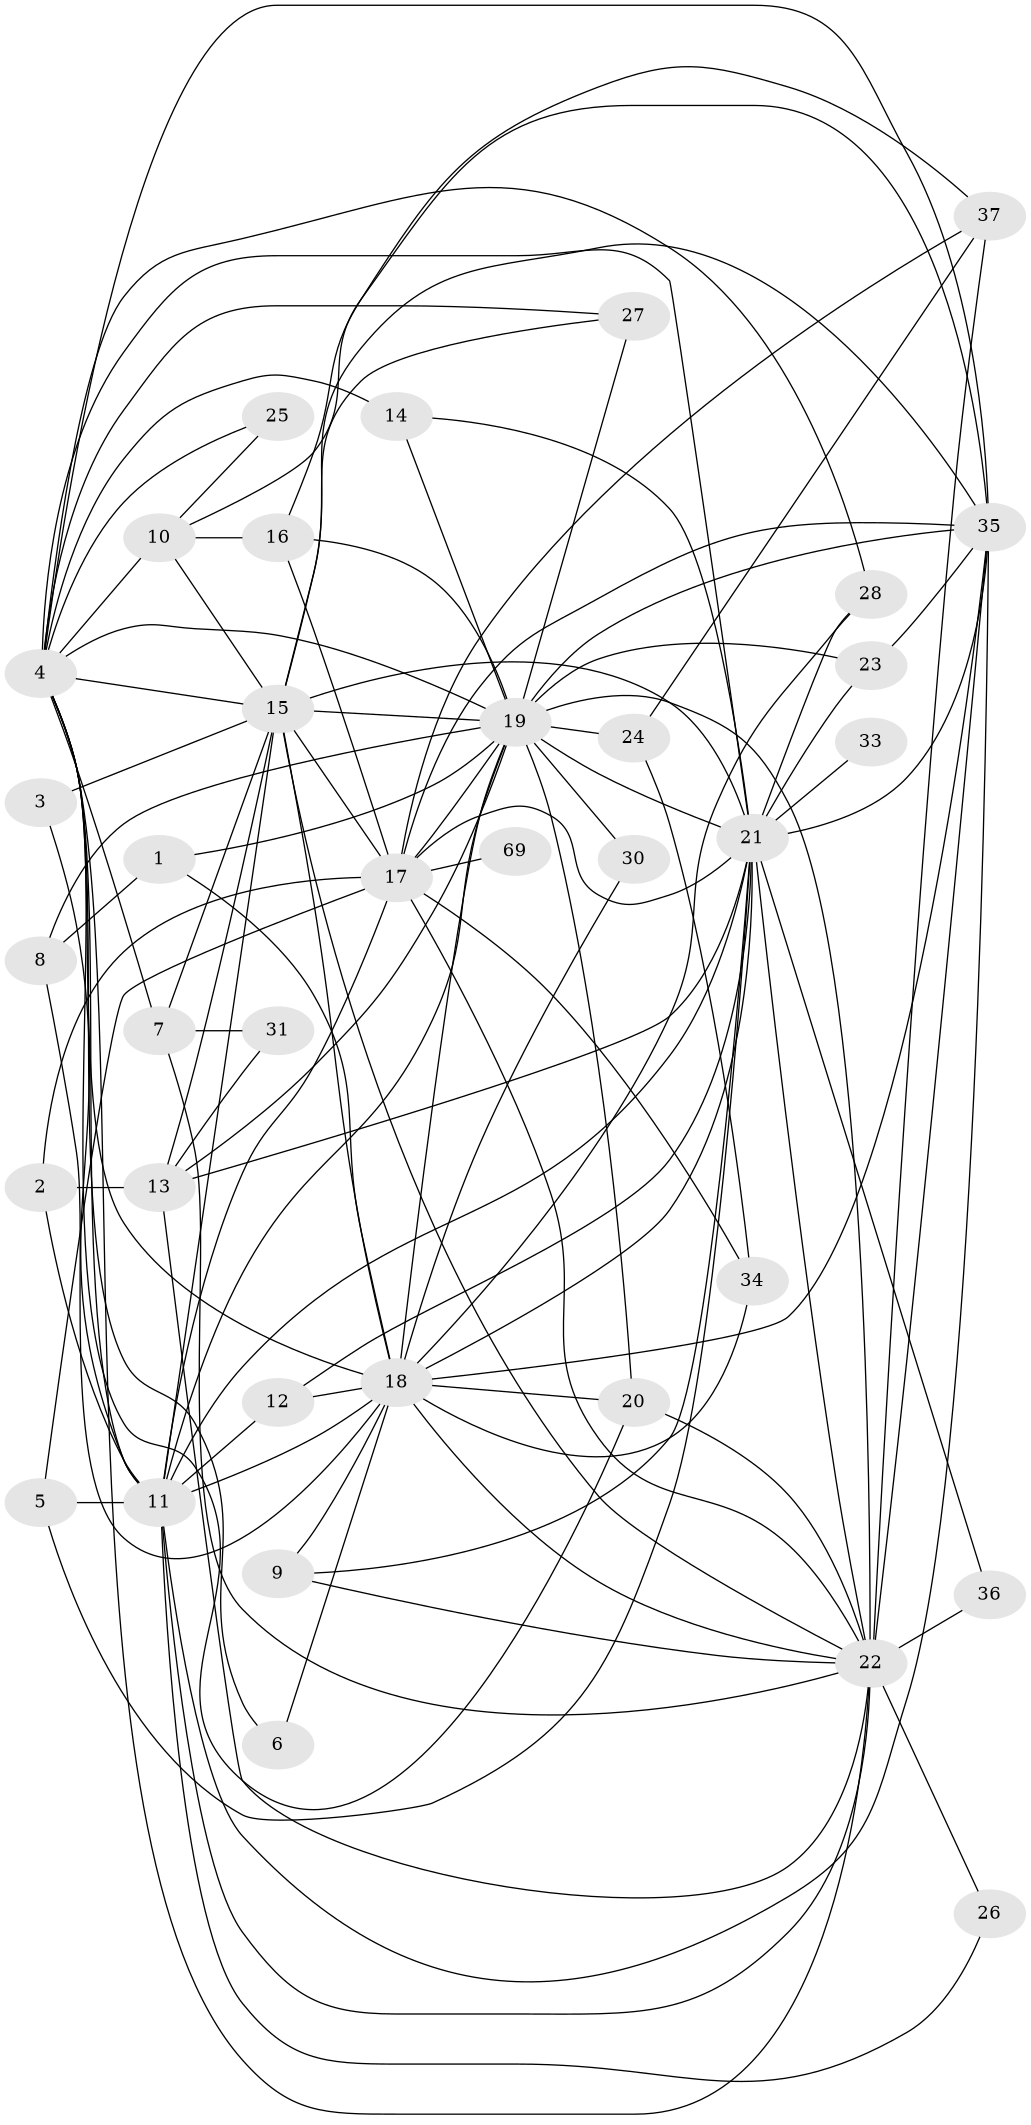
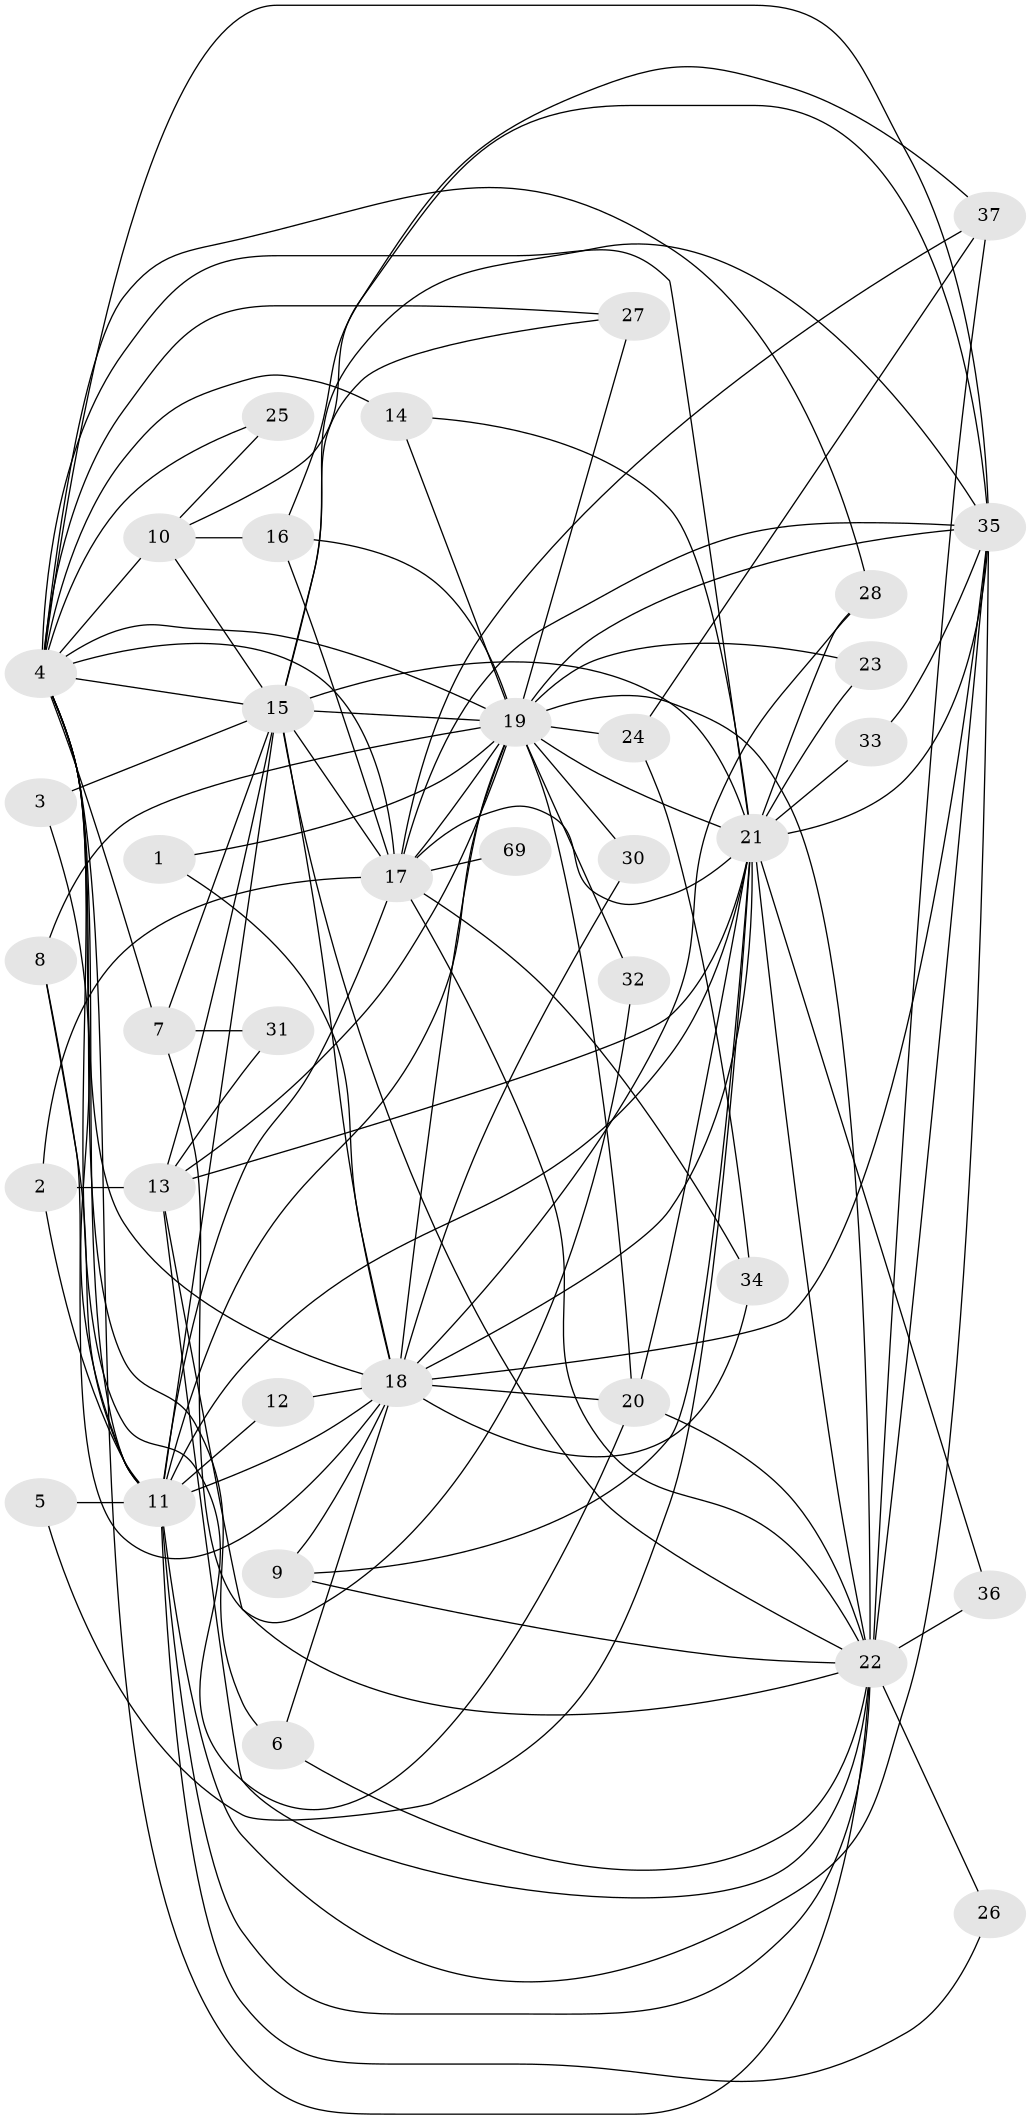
(934, 598) -> (930, 661)
(102, 908) -> (85, 1237)
none -> (634, 981)
(110, 1050) -> (284, 658)
(625, 1199) -> (698, 1121)
(596, 1580) -> (624, 1868)
